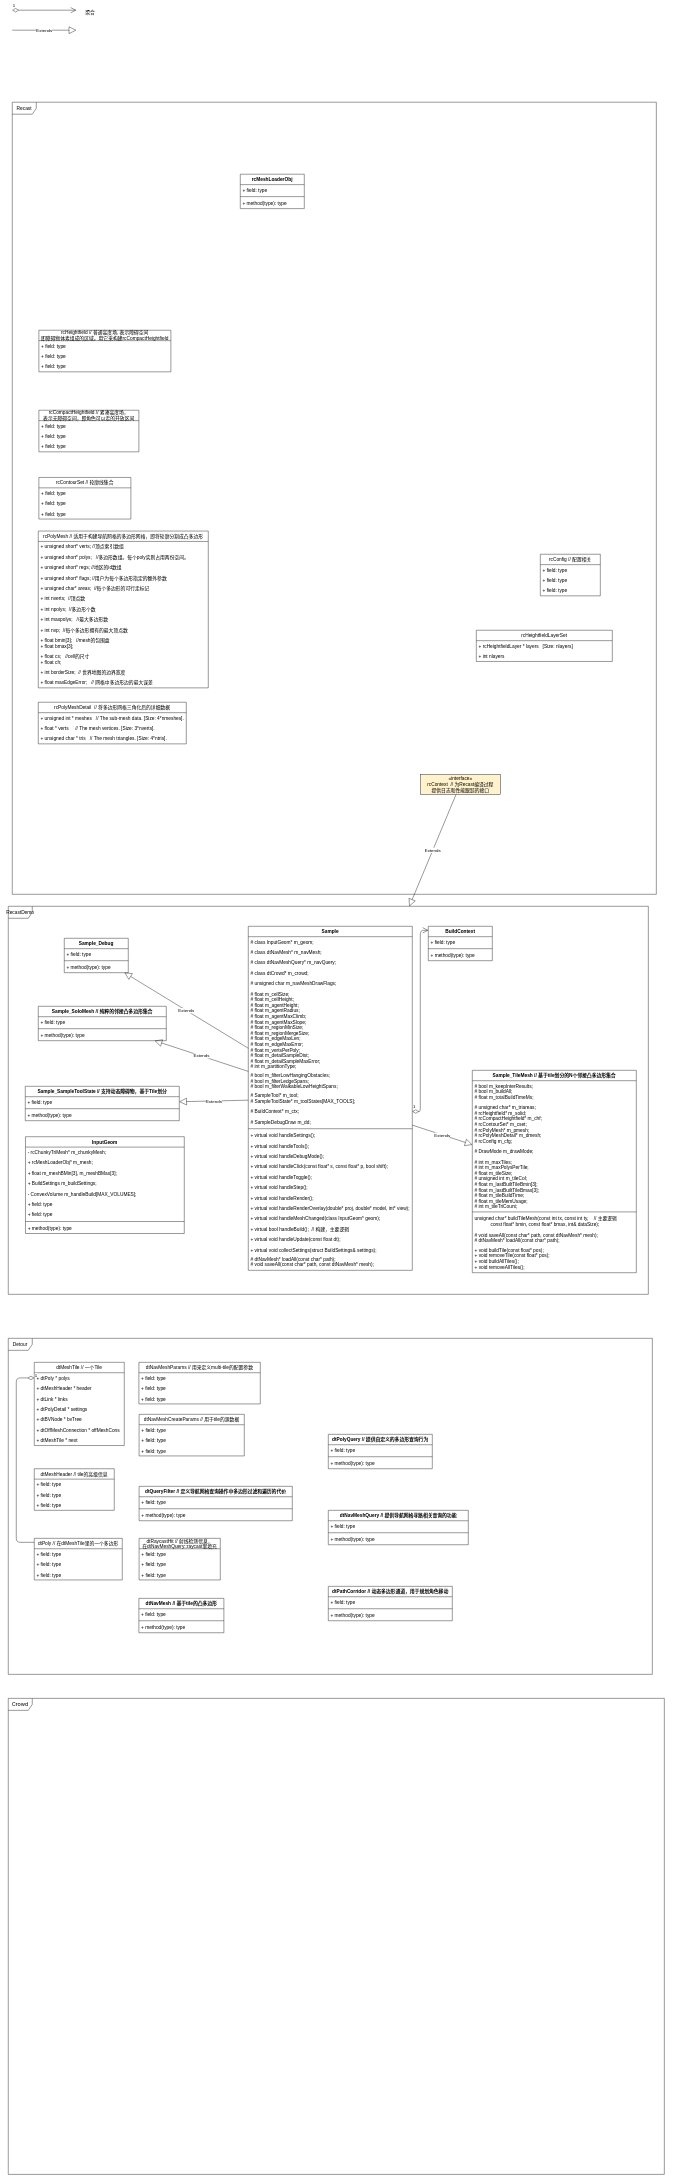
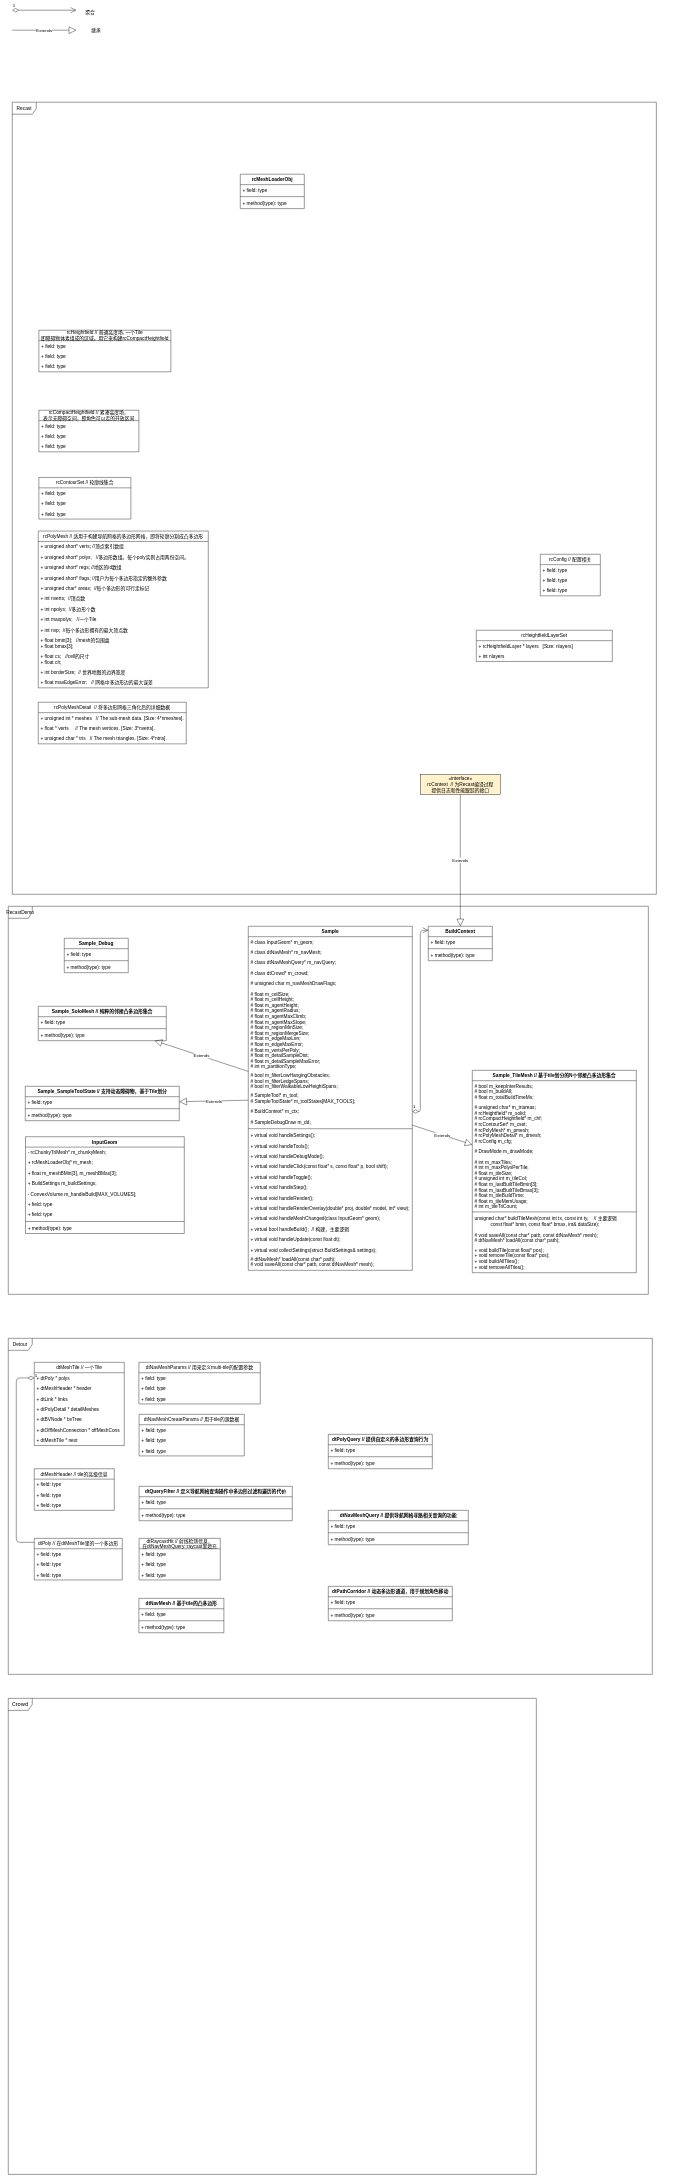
none -> (96, 30)
(105, 333) -> (105, 333)
(79, 620) -> (74, 620)
(434, 847) -> (460, 857)
(189, 1012) -> none
(68, 1409) -> (72, 1409)
(336, 1936) -> (272, 1936)
